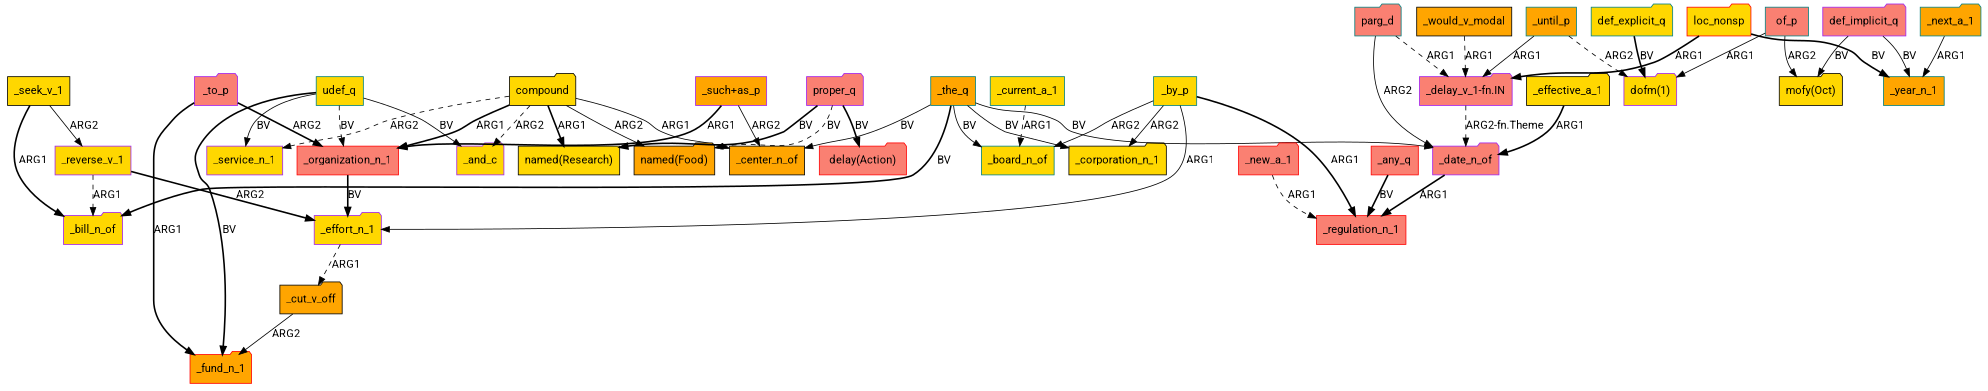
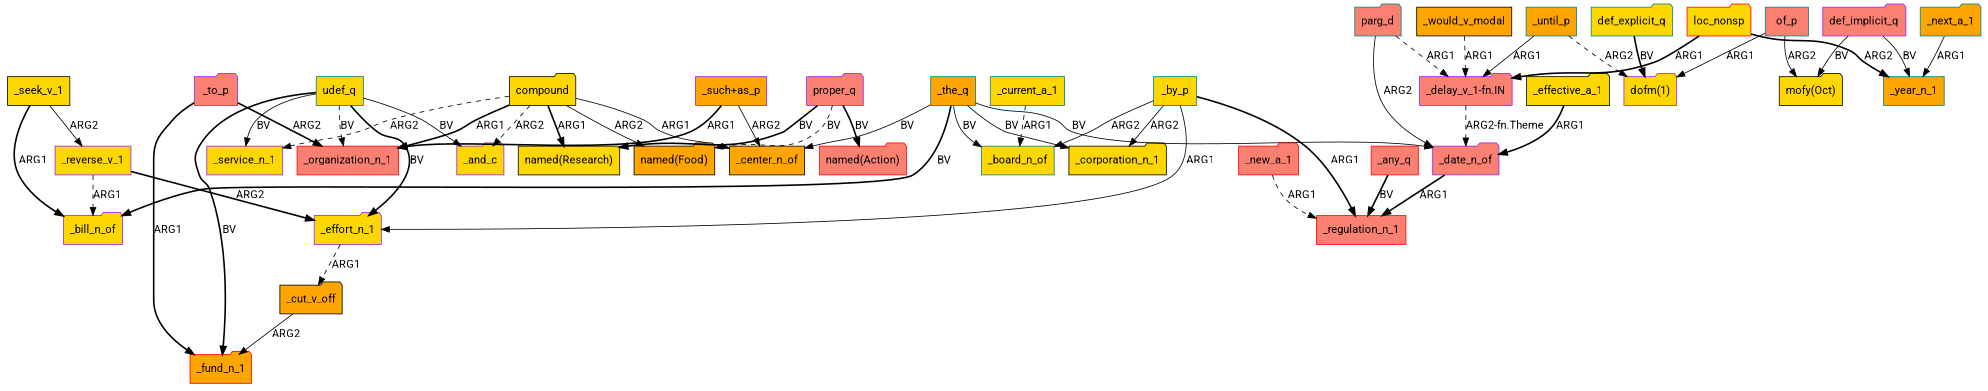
(1879, 56) -> (1879, 56)
(863, 161) -> (863, 161)
(348, 192) -> (408, 153)
